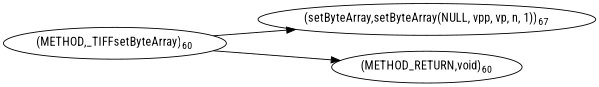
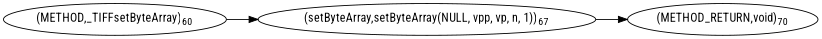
(272, 55) -> (607, 19)
(487, 66) -> (783, 18)
